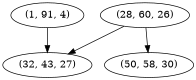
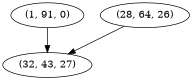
(47, 15) -> (47, 15)
(145, 15) -> (145, 15)
(149, 65) -> none
